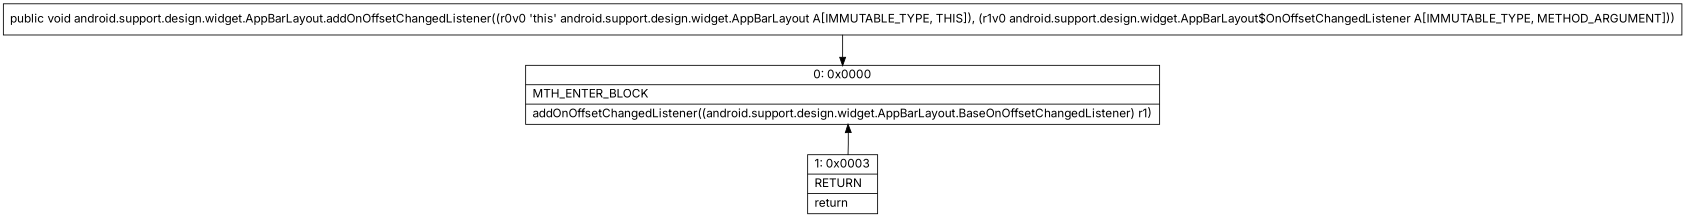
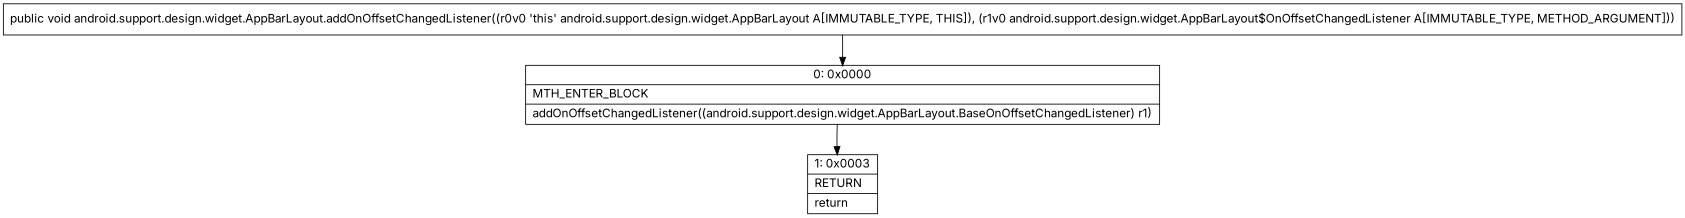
(848, 144) -> (837, 135)
